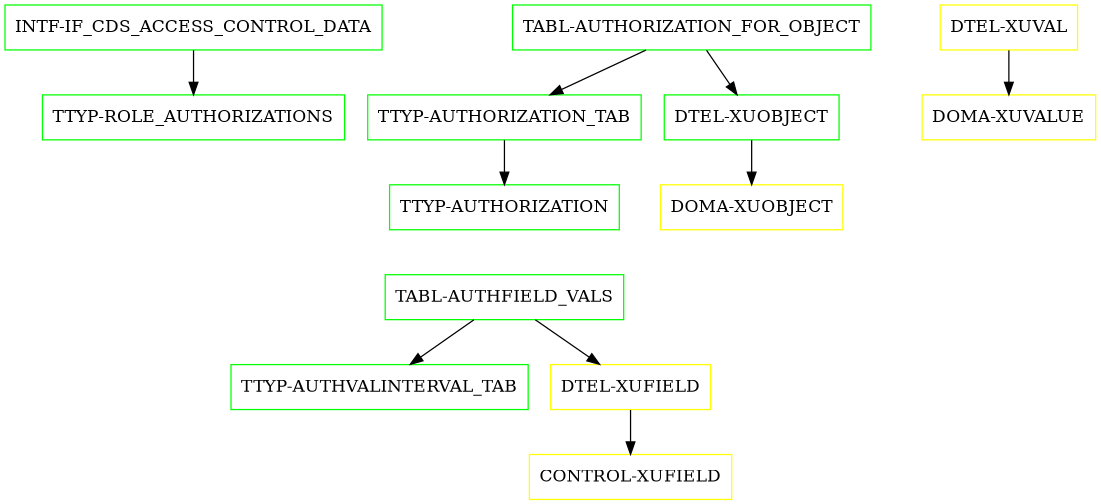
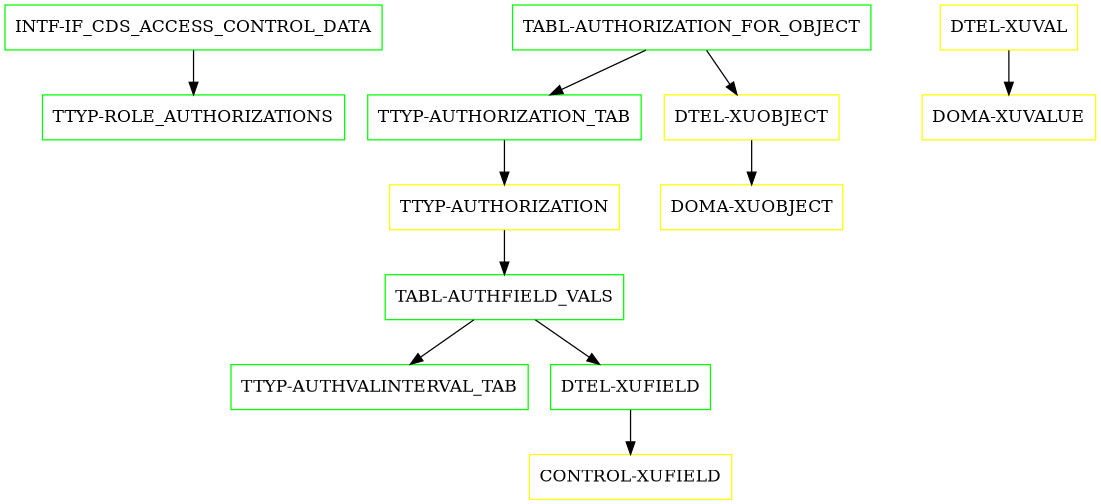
(752, 117) -> (752, 117)
(504, 207) -> (504, 207)
none -> (504, 246)
(631, 387) -> (631, 387)
